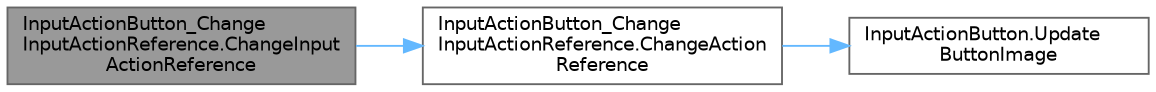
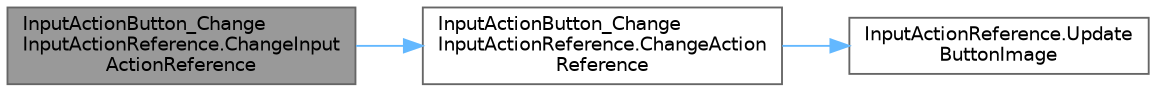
(999, 46) -> (999, 46)
